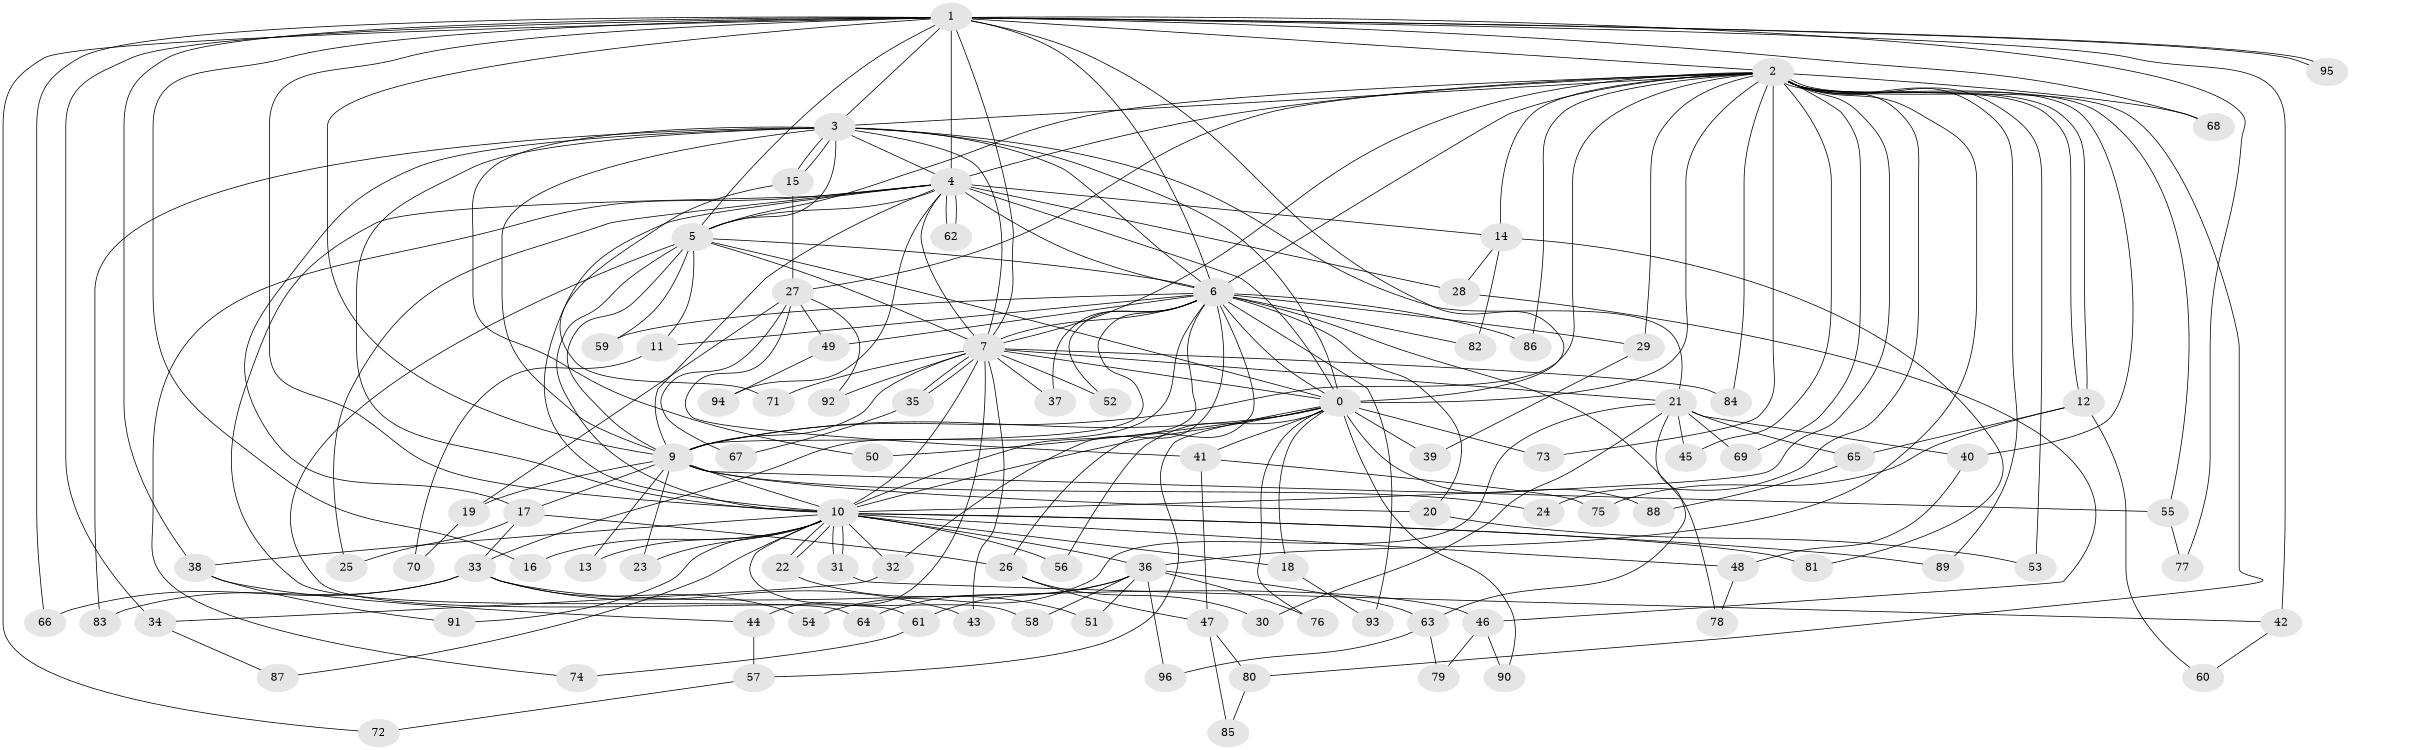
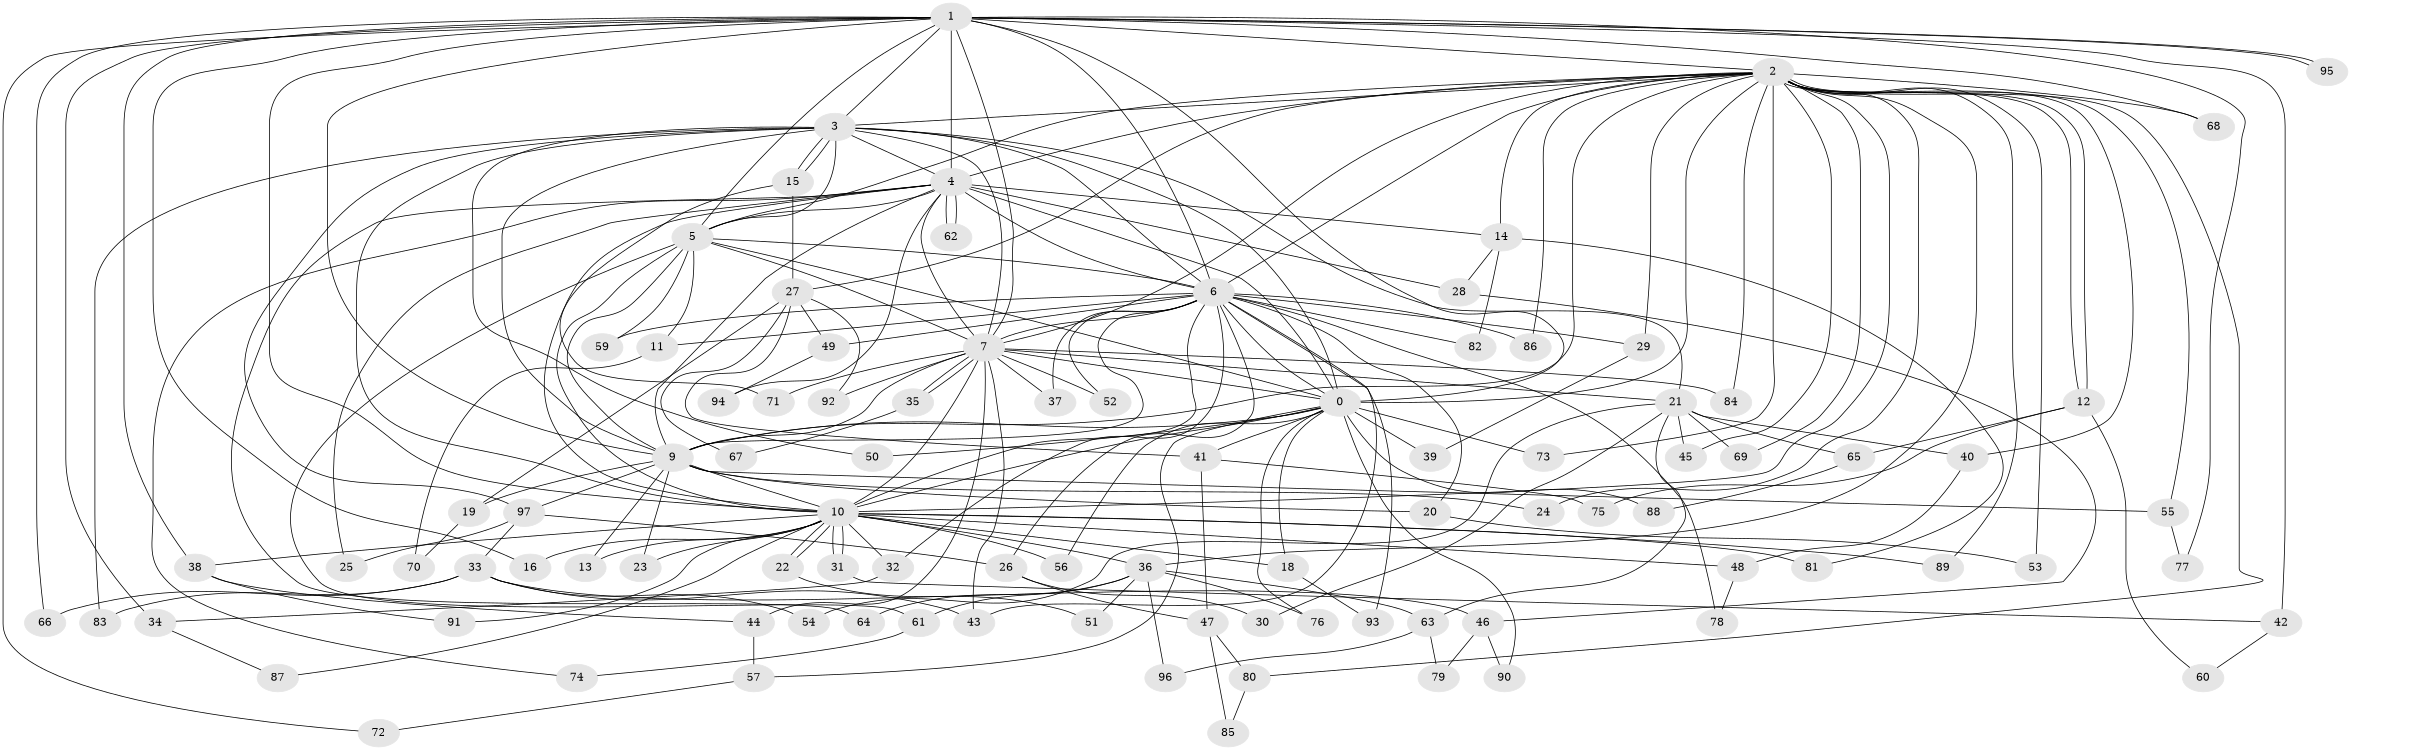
(837, 446) -> (1331, 566)
(524, 513) -> (524, 513)
(1032, 623) -> none
